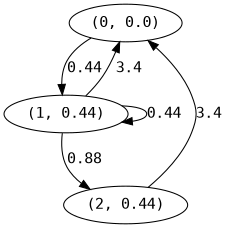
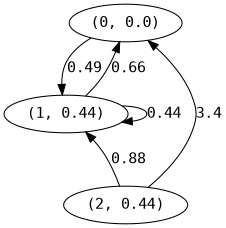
(85, 69) -> (85, 69)
(129, 69) -> (129, 69)
(64, 161) -> (109, 162)
